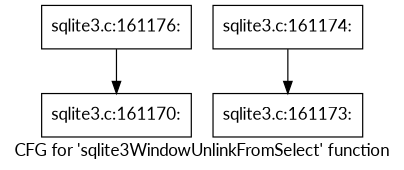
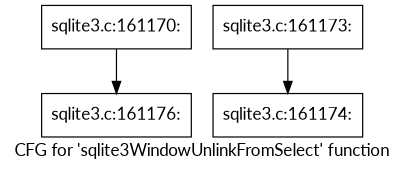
(116, 65) -> (116, 65)
(288, 65) -> (288, 65)
